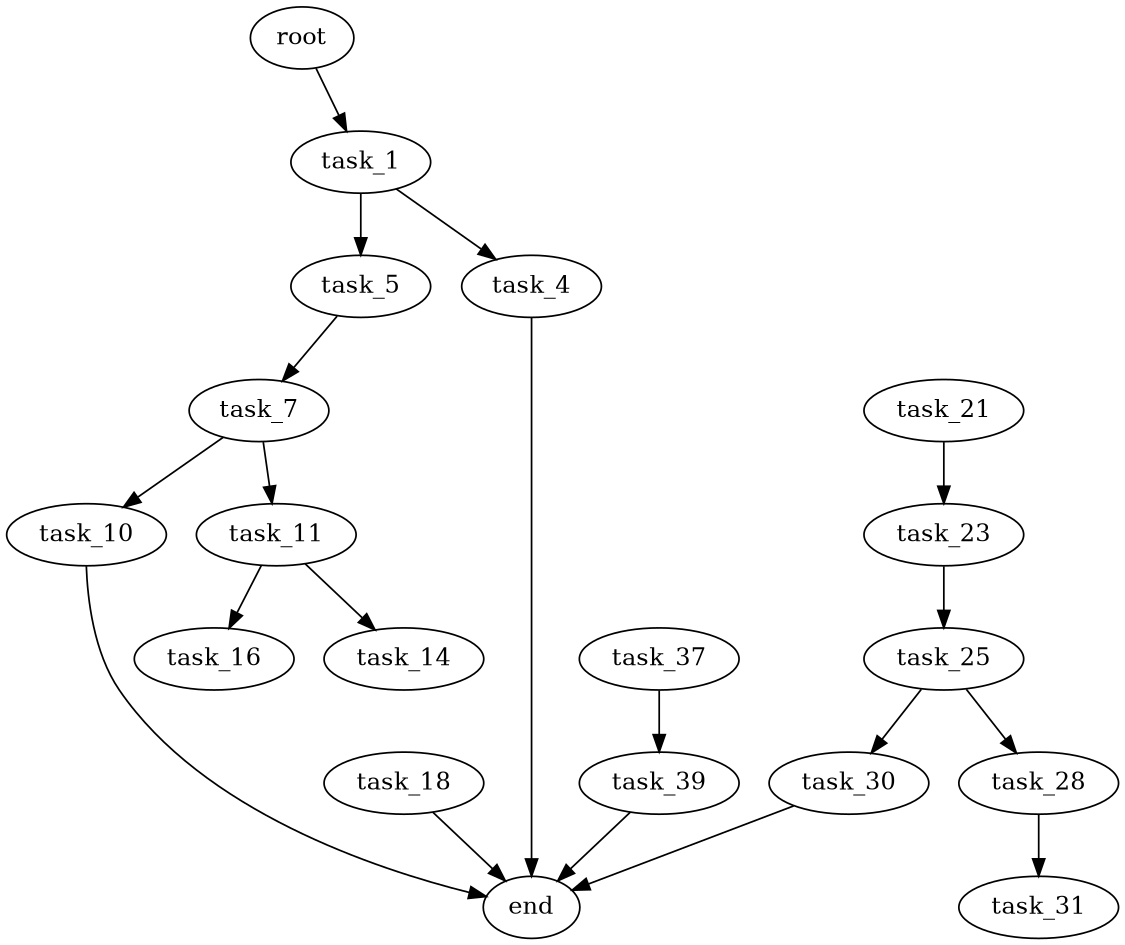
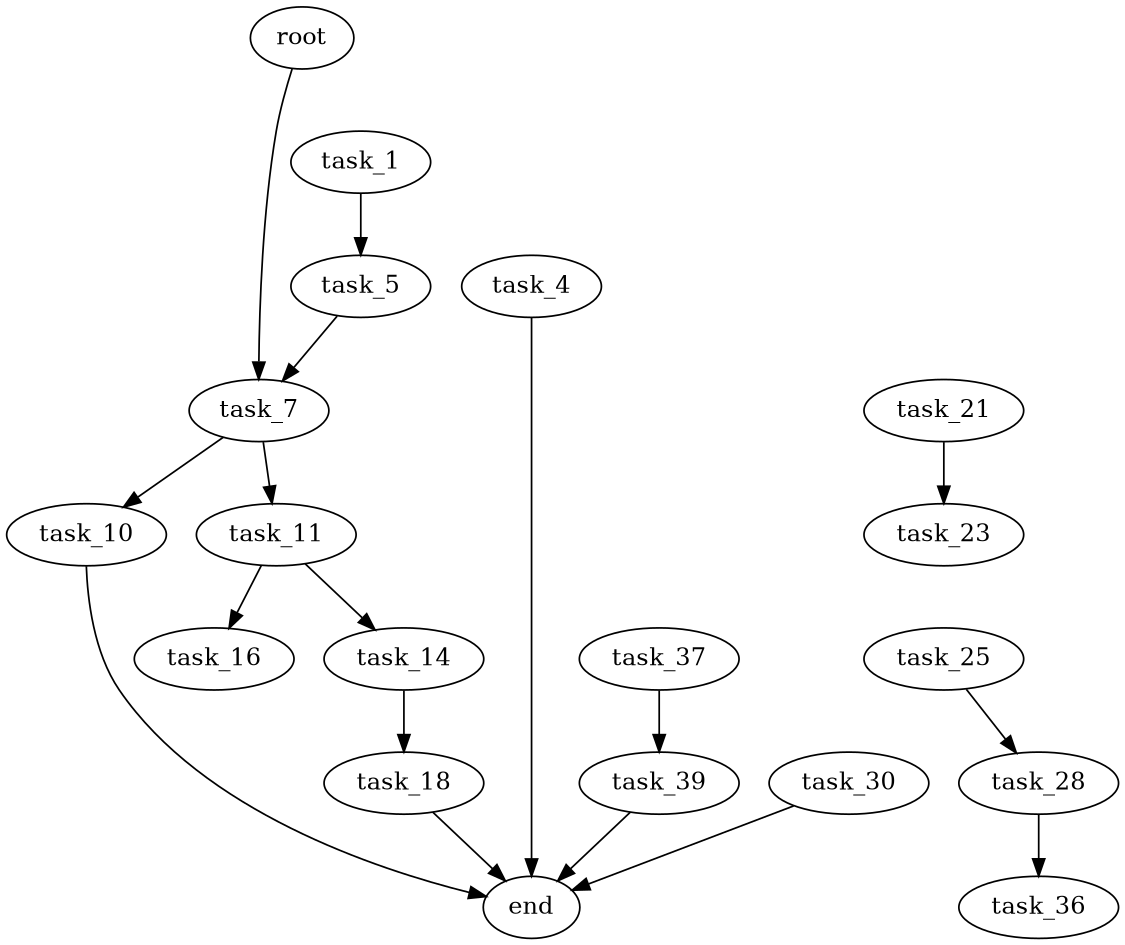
(327, 92) -> (266, 214)
(439, 219) -> none
(944, 588) -> none
none -> (404, 713)
(902, 714) -> none
(1039, 907) -> (1039, 907)
